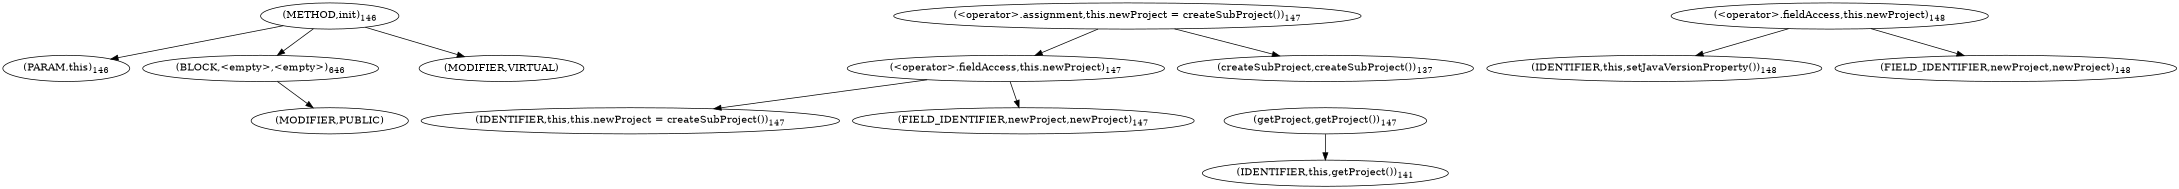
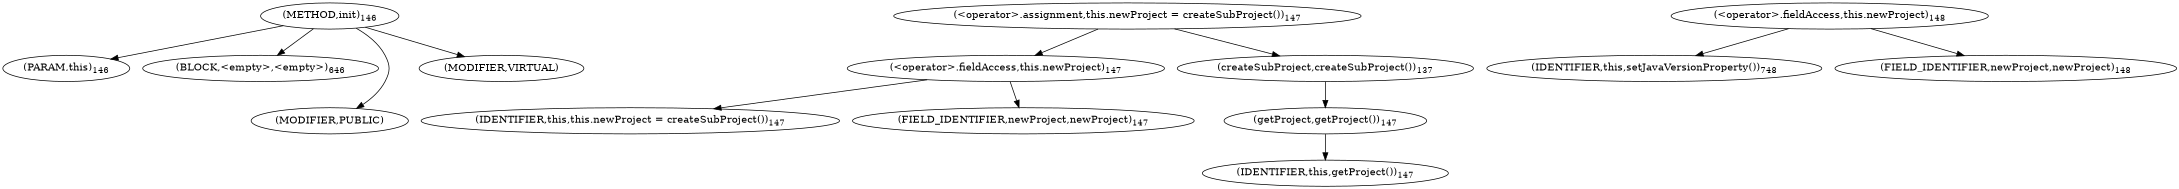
(1769, 67) -> (1769, 67)
none -> (1325, 91)
(292, 92) -> (389, 65)
(1406, 172) -> (1406, 172)
